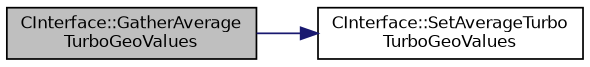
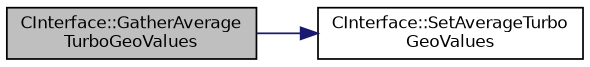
(451, 33) -> (451, 33)
